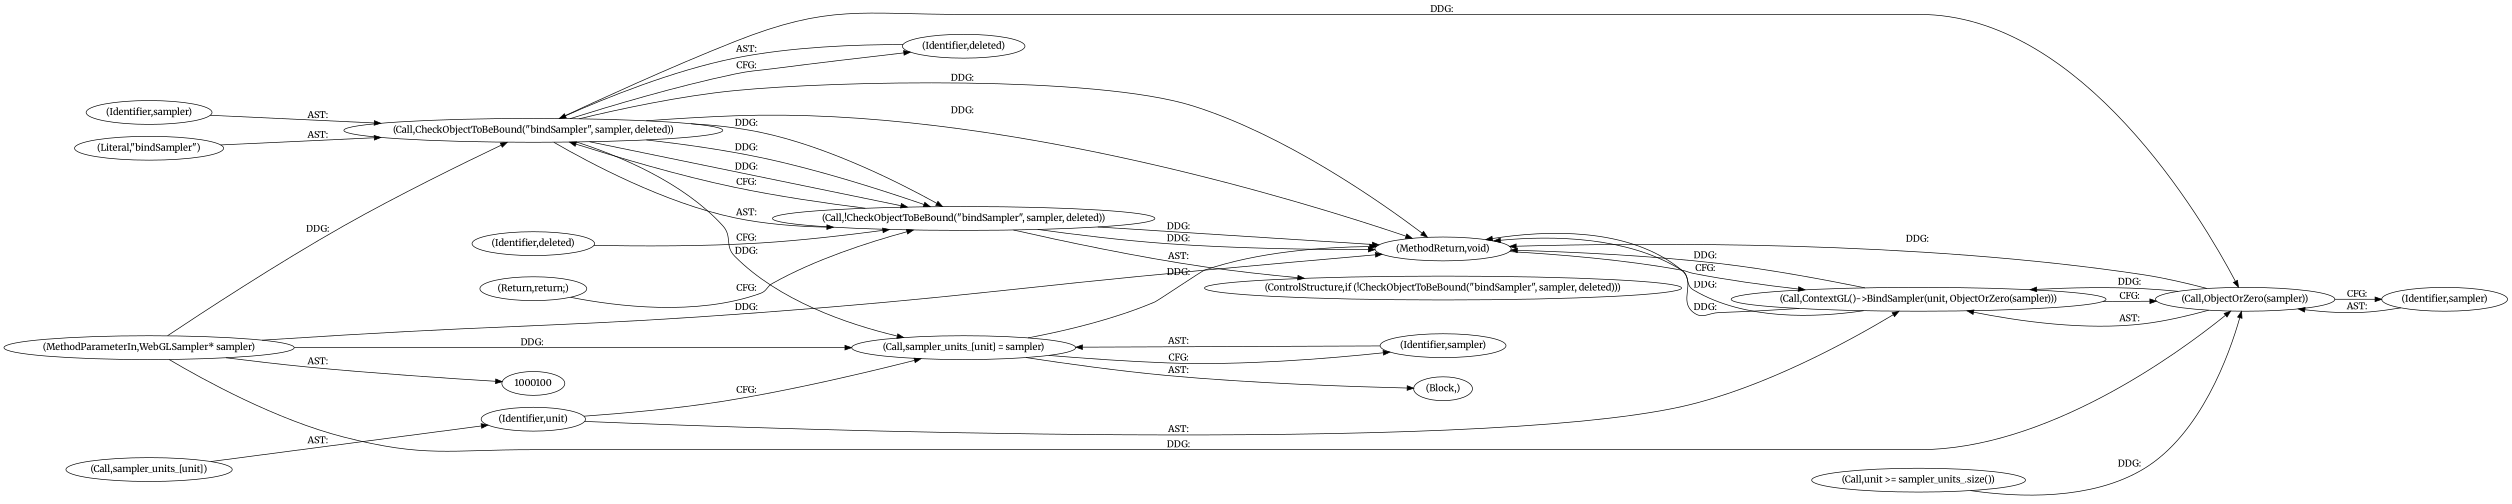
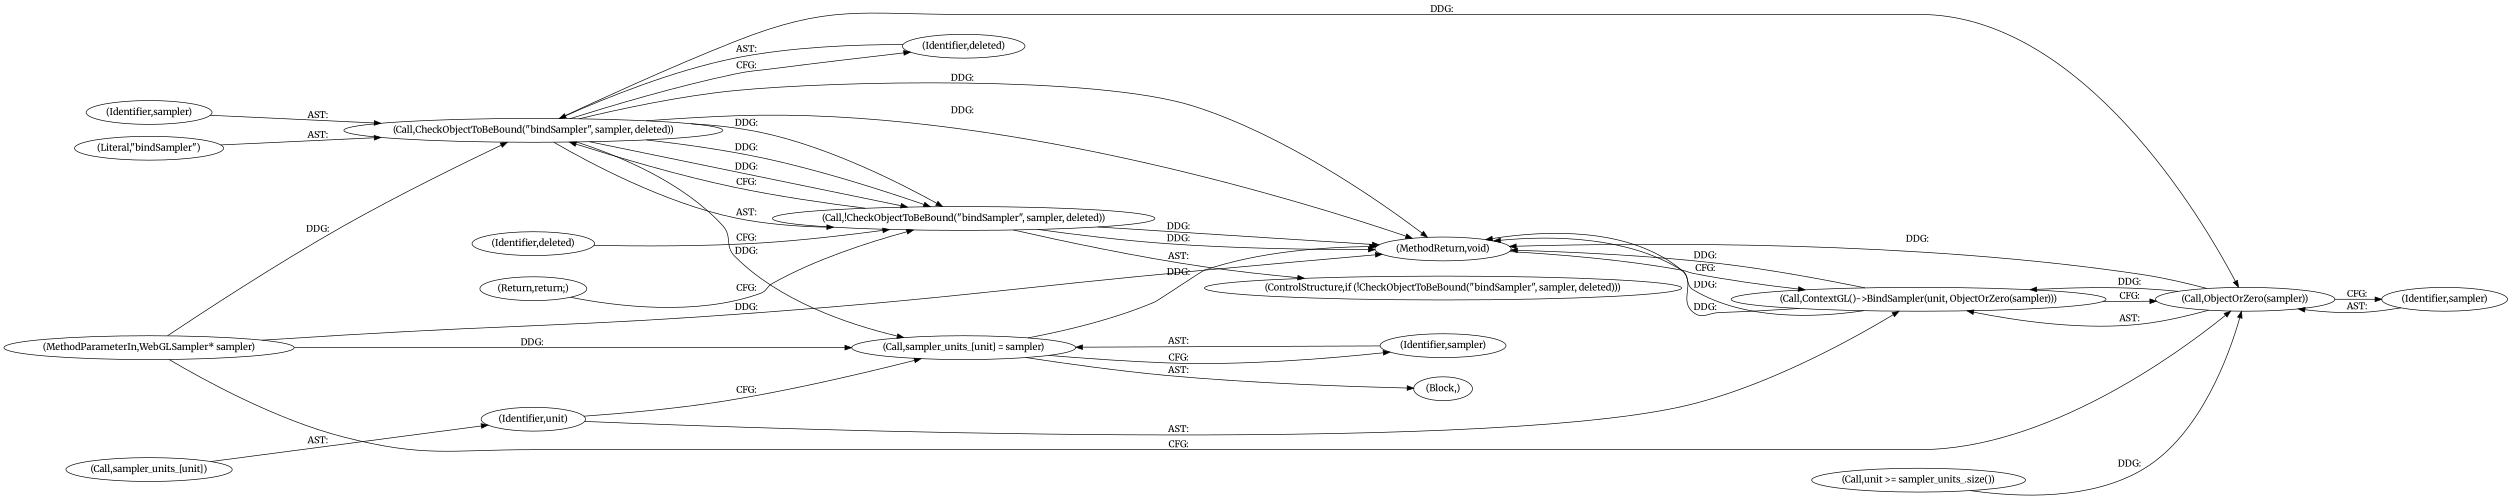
(533, 383) -> none
(1180, 445) -> (1180, 445)
